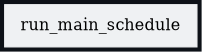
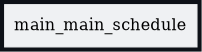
(101, 26) -> (101, 26)
